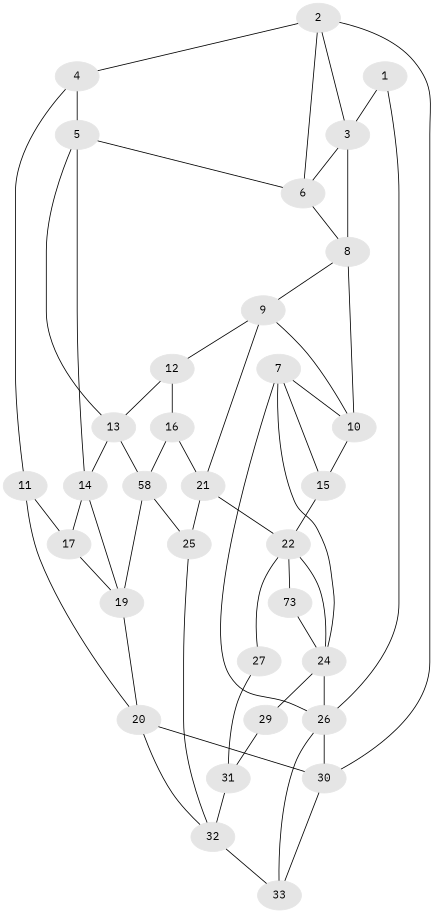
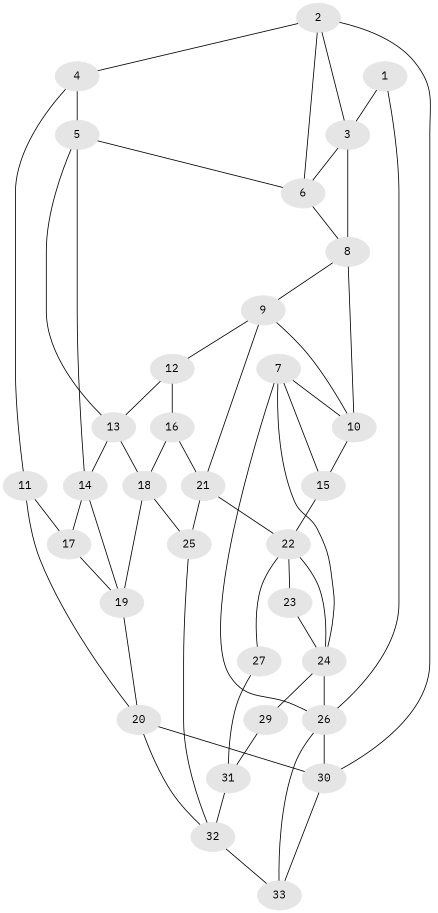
(145, 486) -> (145, 486)
(290, 603) -> (290, 603)
